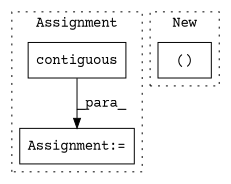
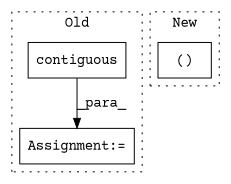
(77, 23) -> (77, 23)
